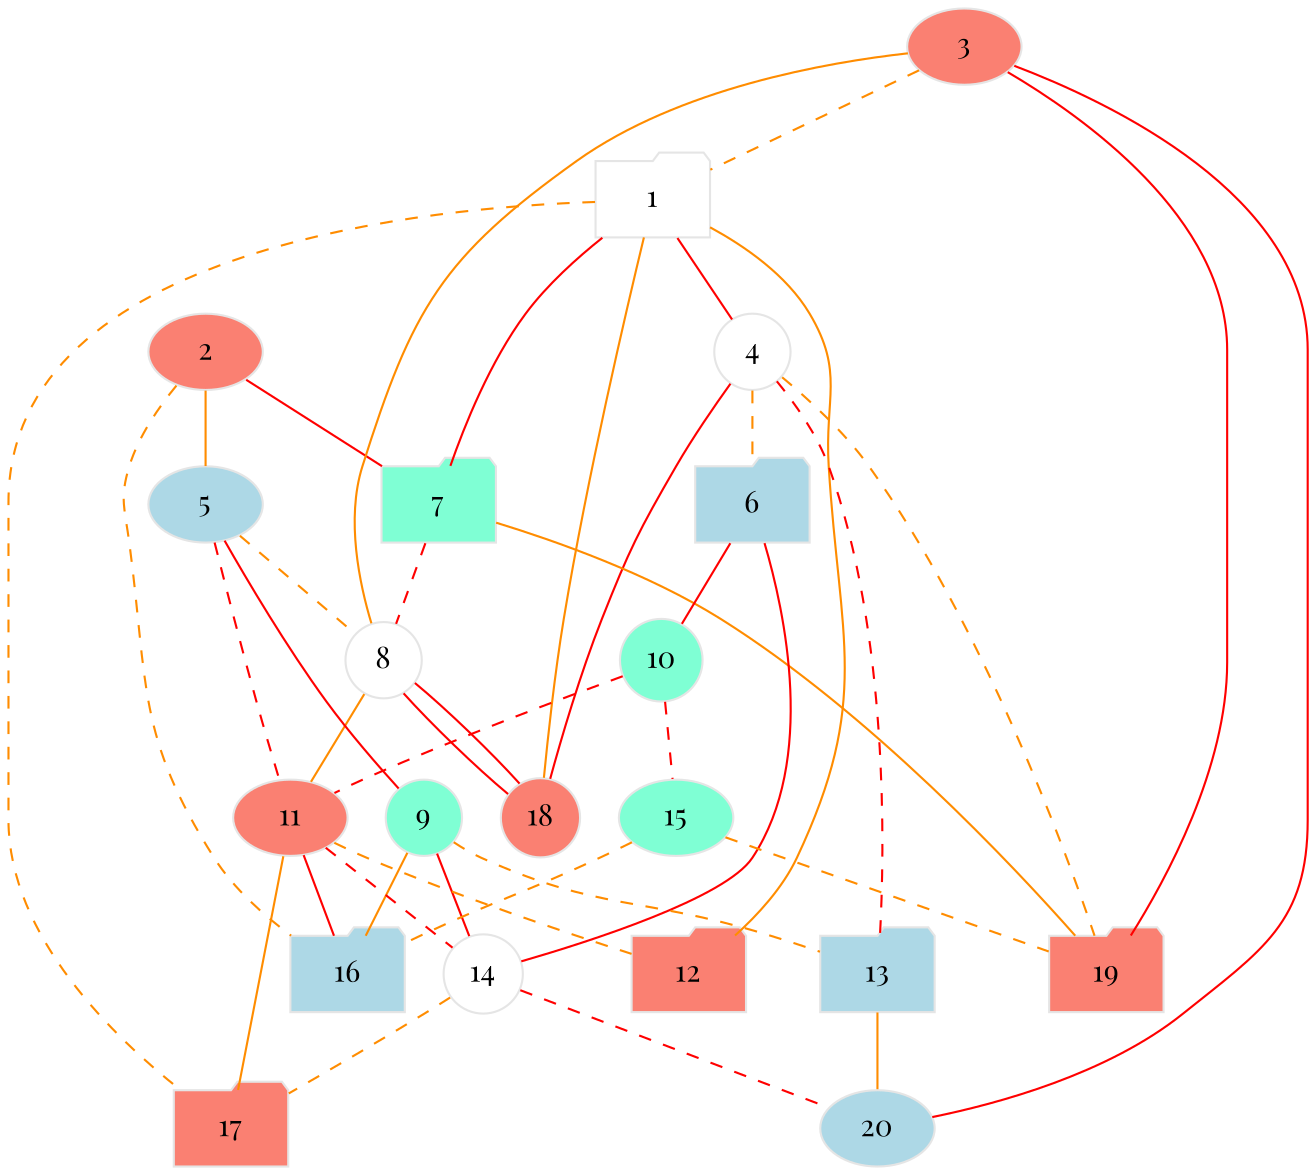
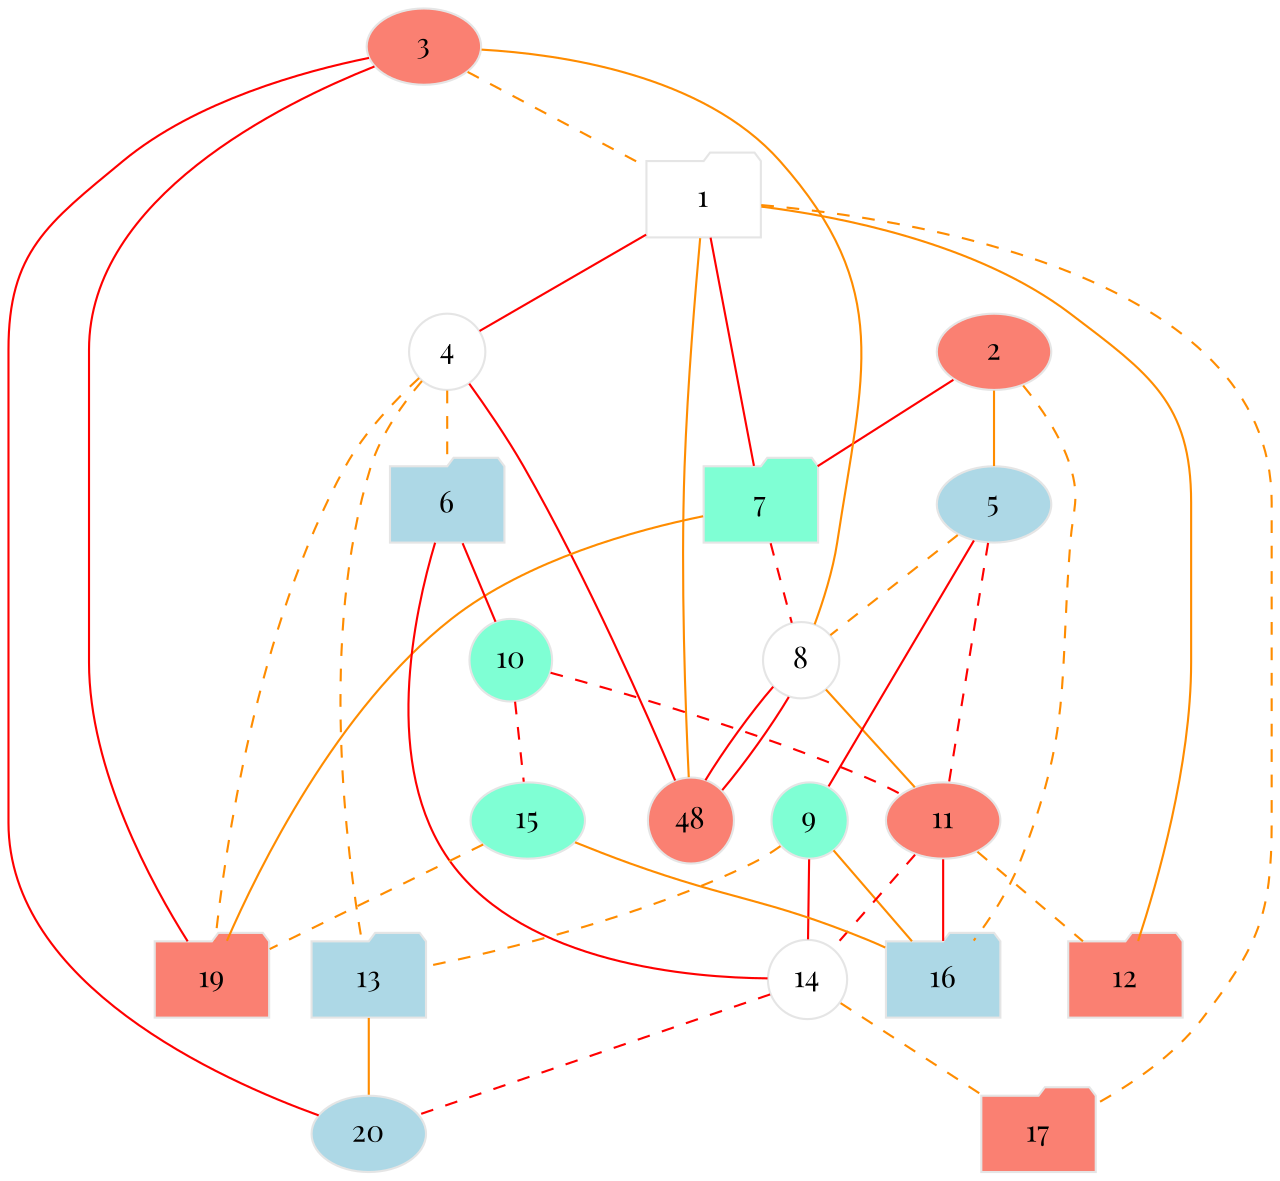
(870, 649) -> (342, 653)
(540, 818) -> (691, 821)
(519, 893) -> (730, 895)
(261, 973) -> none
